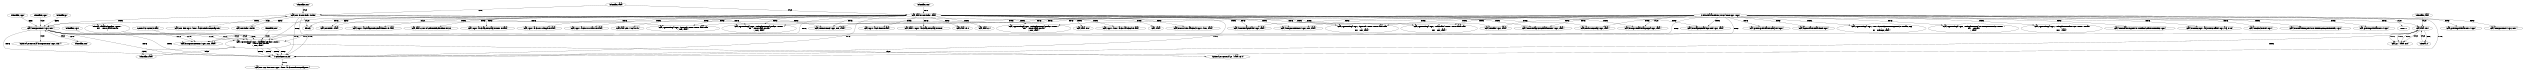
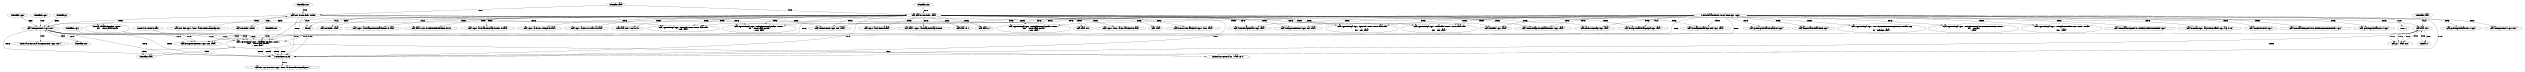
(337, 21) -> (337, 21)
